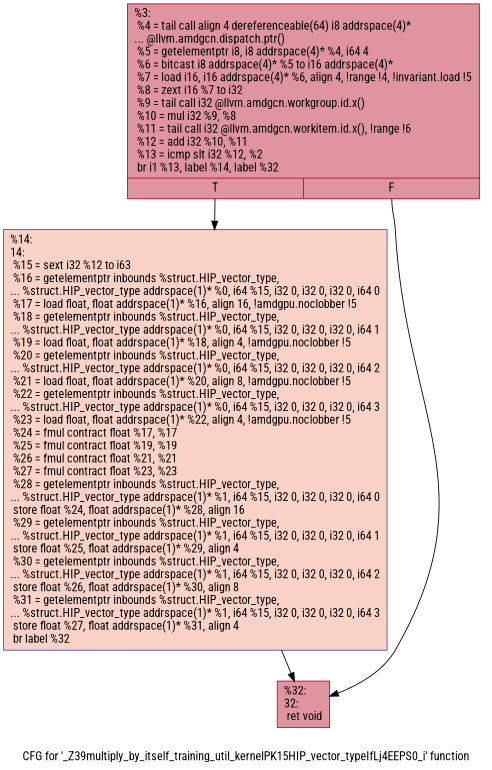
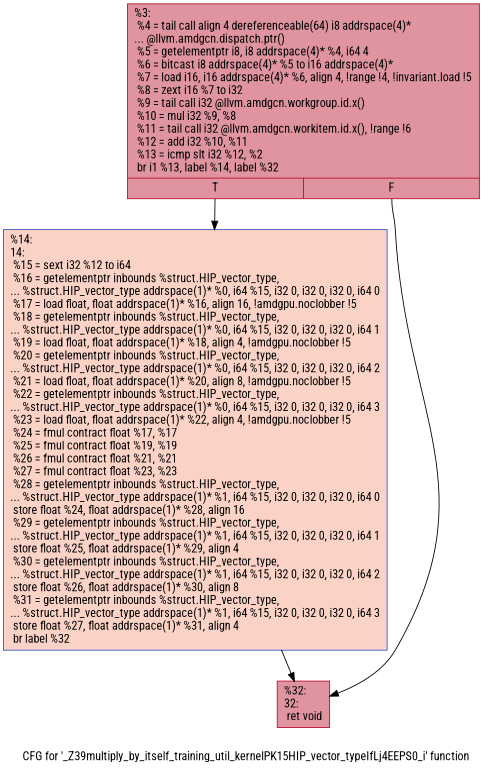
(71, 266) -> (71, 266)
